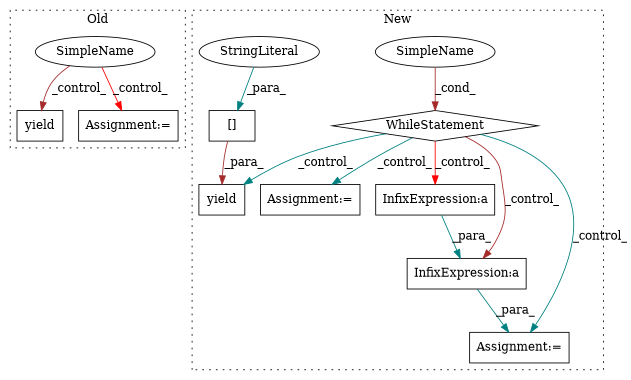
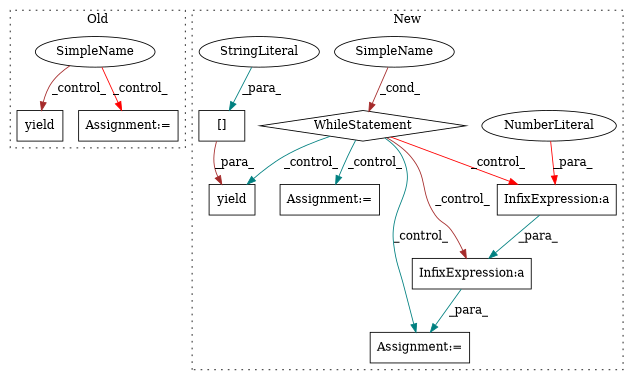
none -> (549, 126)
